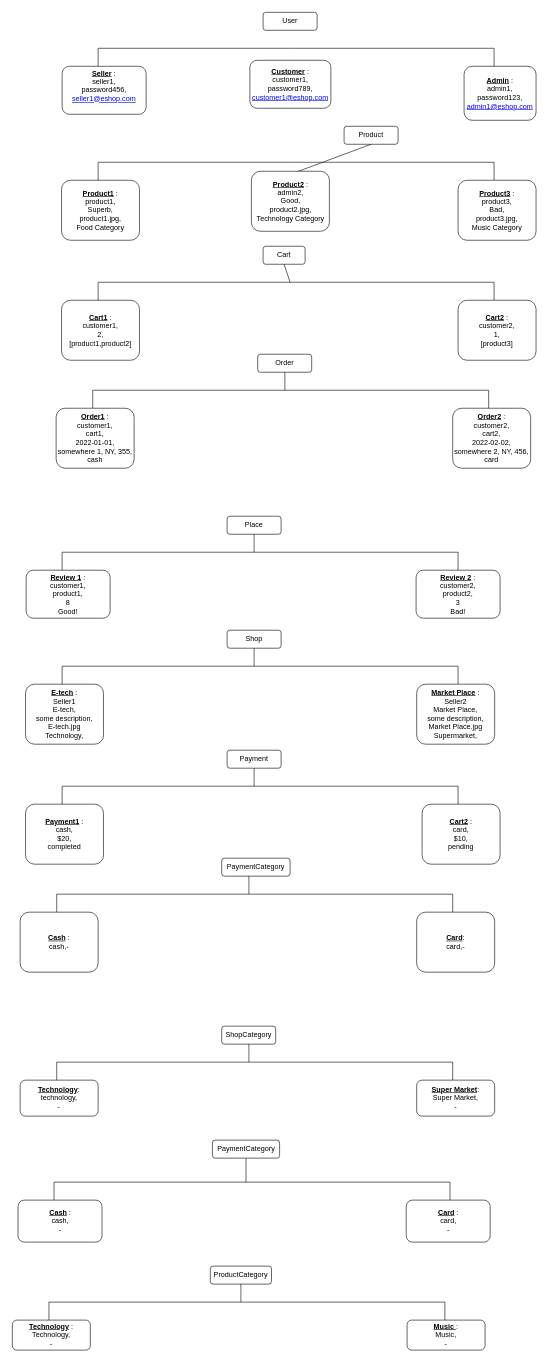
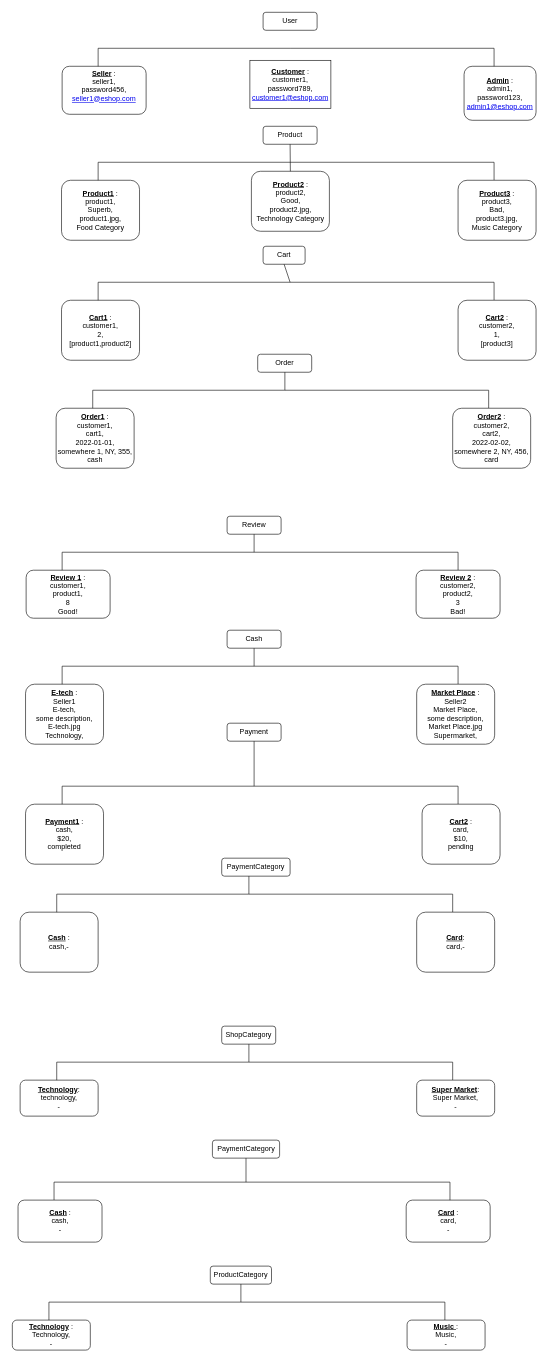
(290, 84) -> (290, 84)
(371, 135) -> (290, 135)
(291, 201) -> (291, 201)
(254, 525) -> (254, 525)
(254, 639) -> (254, 639)
(254, 759) -> (254, 732)
